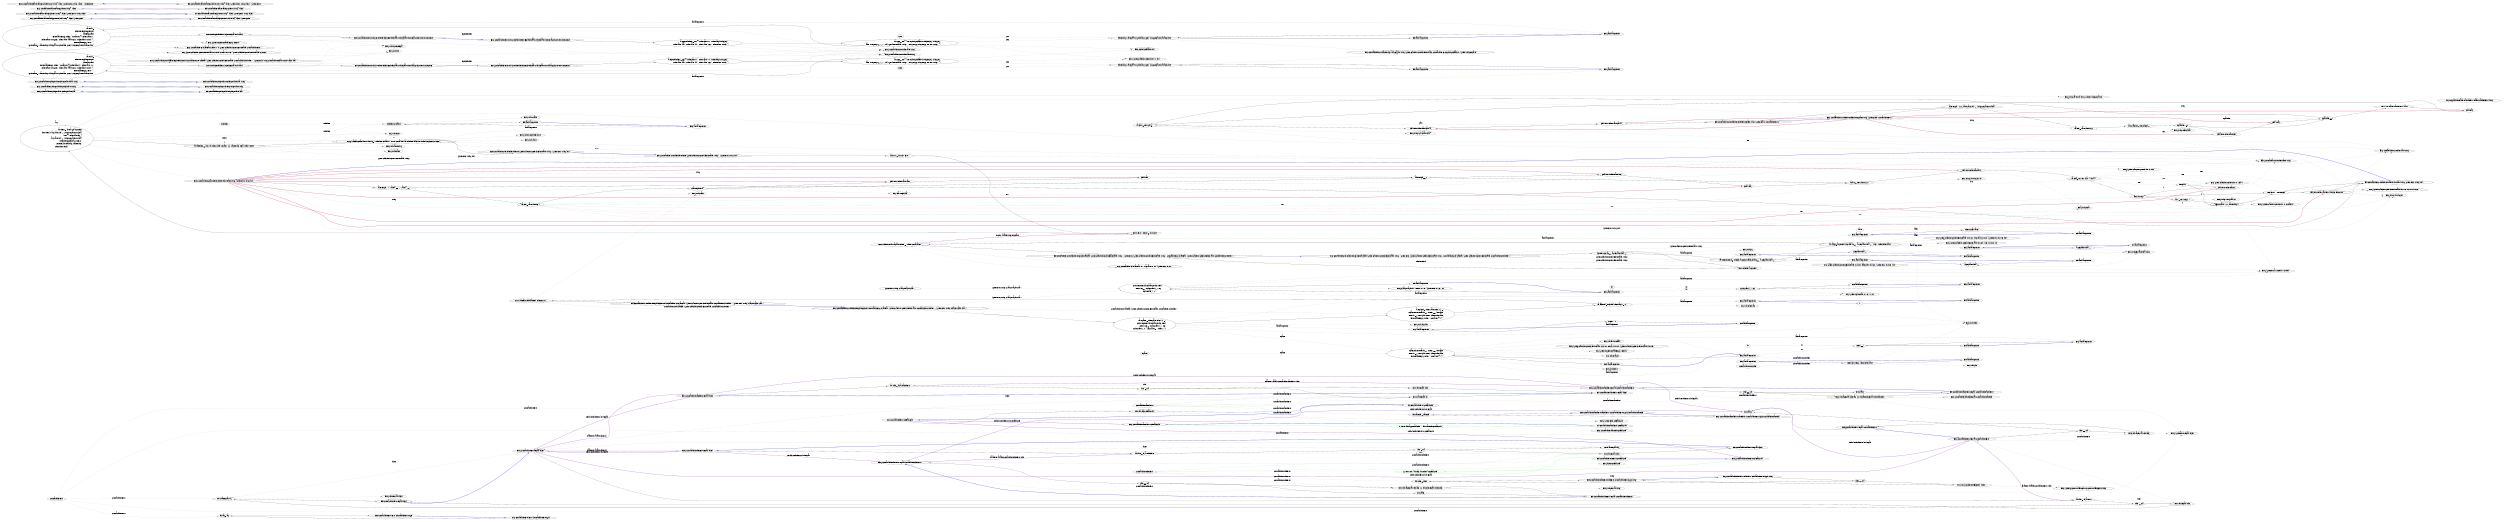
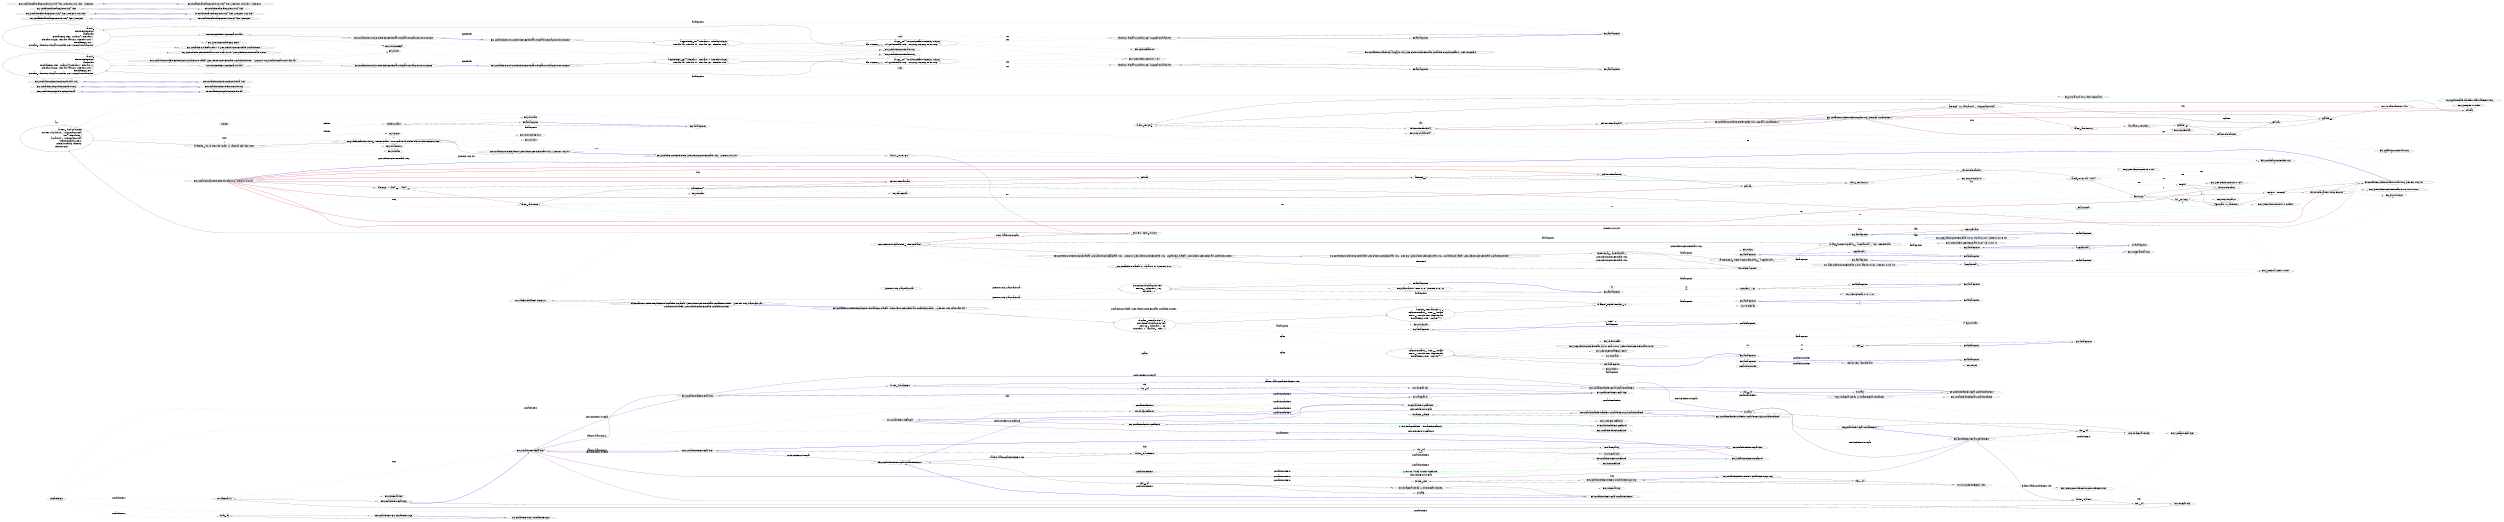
none -> (2469, 106)
